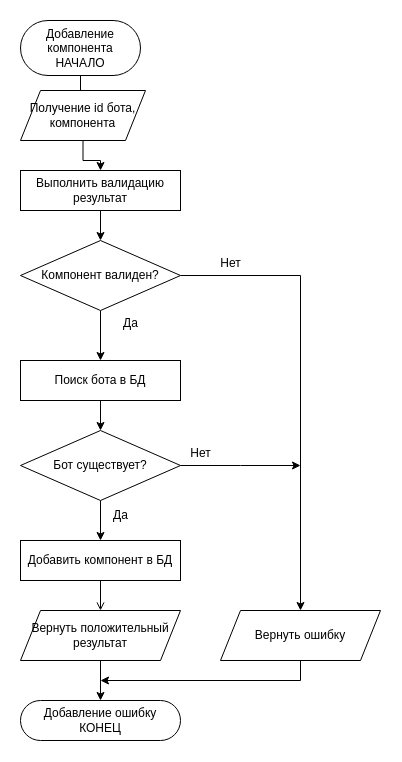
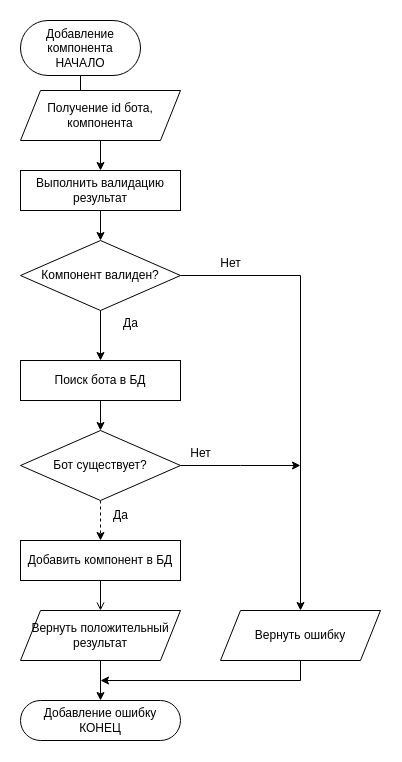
(83, 116) -> (101, 116)
(101, 517) -> (101, 517)
